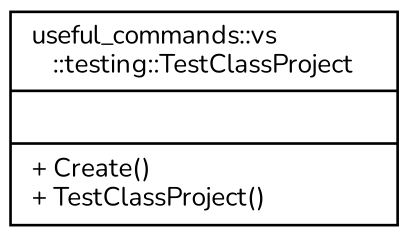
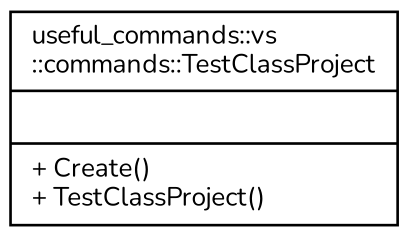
(204, 65) -> (204, 65)
